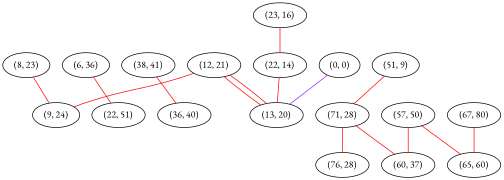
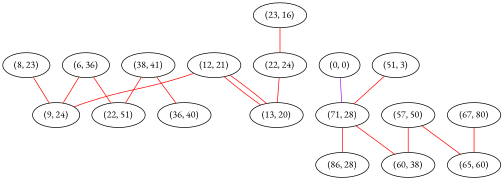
(280, 65) -> (280, 65)
(396, 65) -> (396, 65)
none -> (71, 90)
(309, 90) -> (341, 90)
none -> (130, 95)
(342, 165) -> (342, 165)
(408, 165) -> (408, 165)
